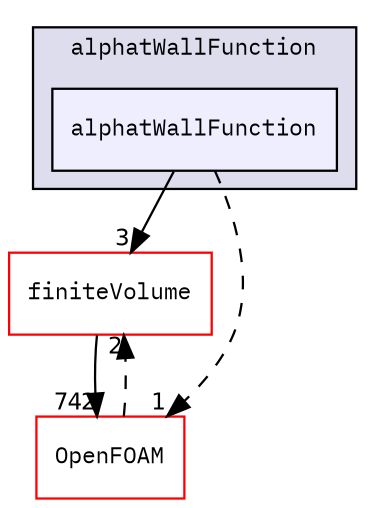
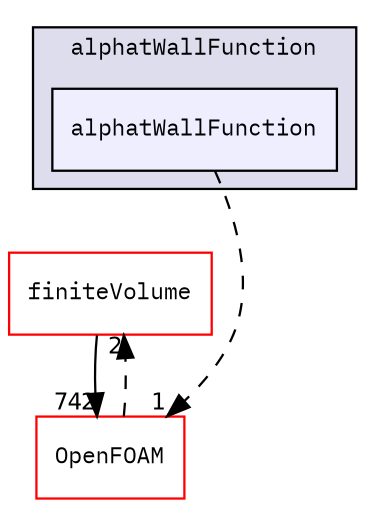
(157, 203) -> none
